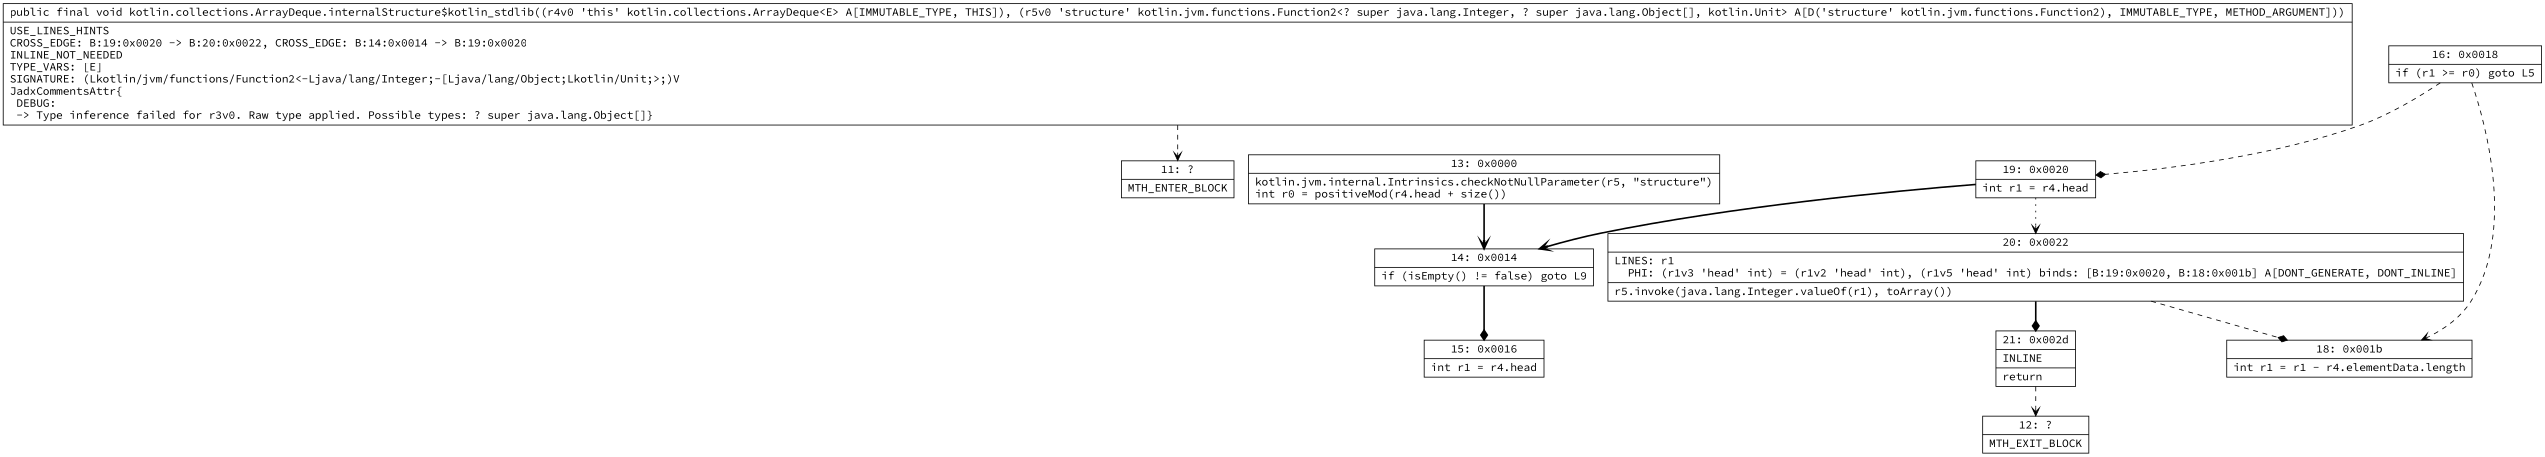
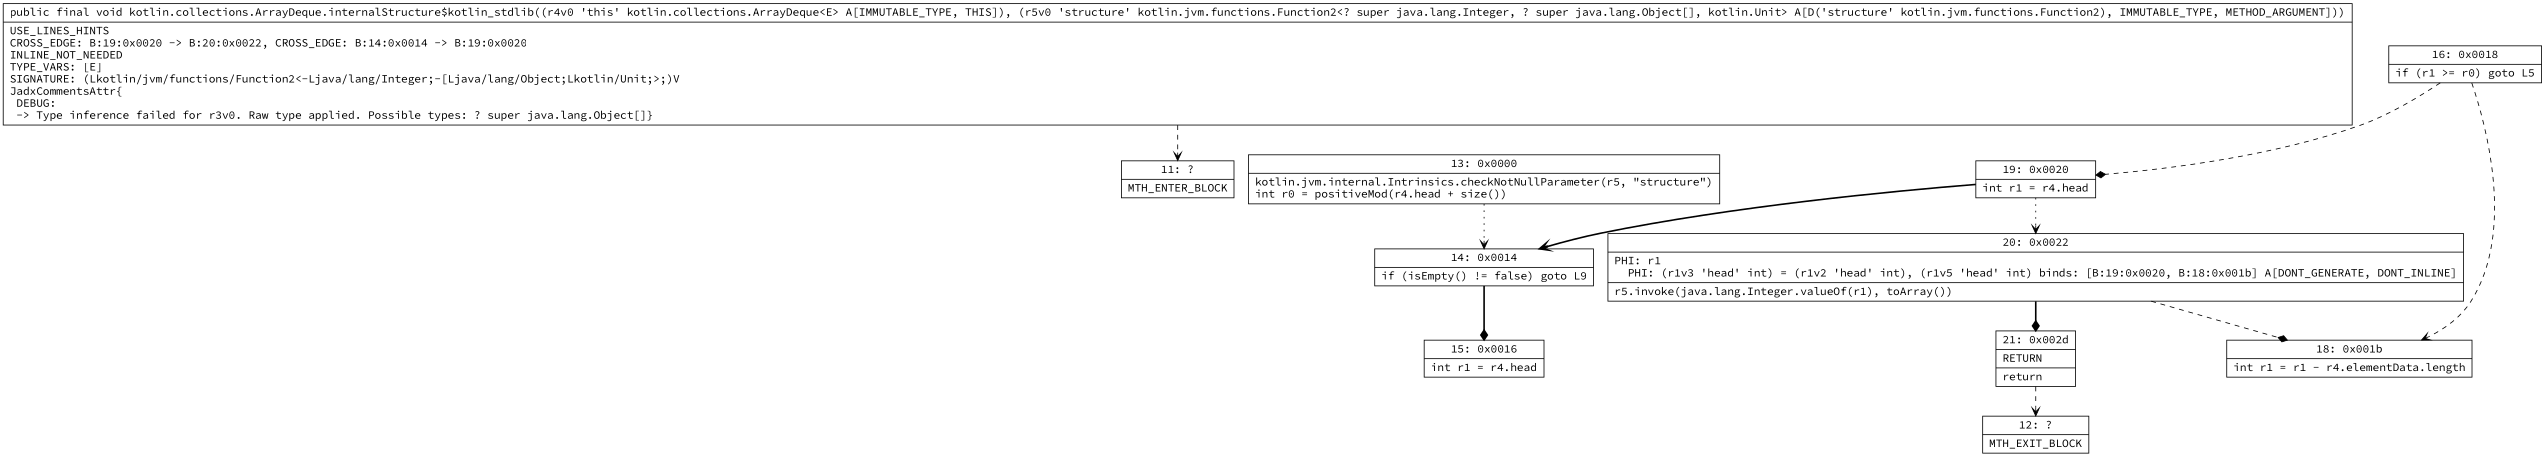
(1484, 222) -> (1484, 222)
(1648, 261) -> (1641, 261)
(2022, 358) -> (2022, 358)
